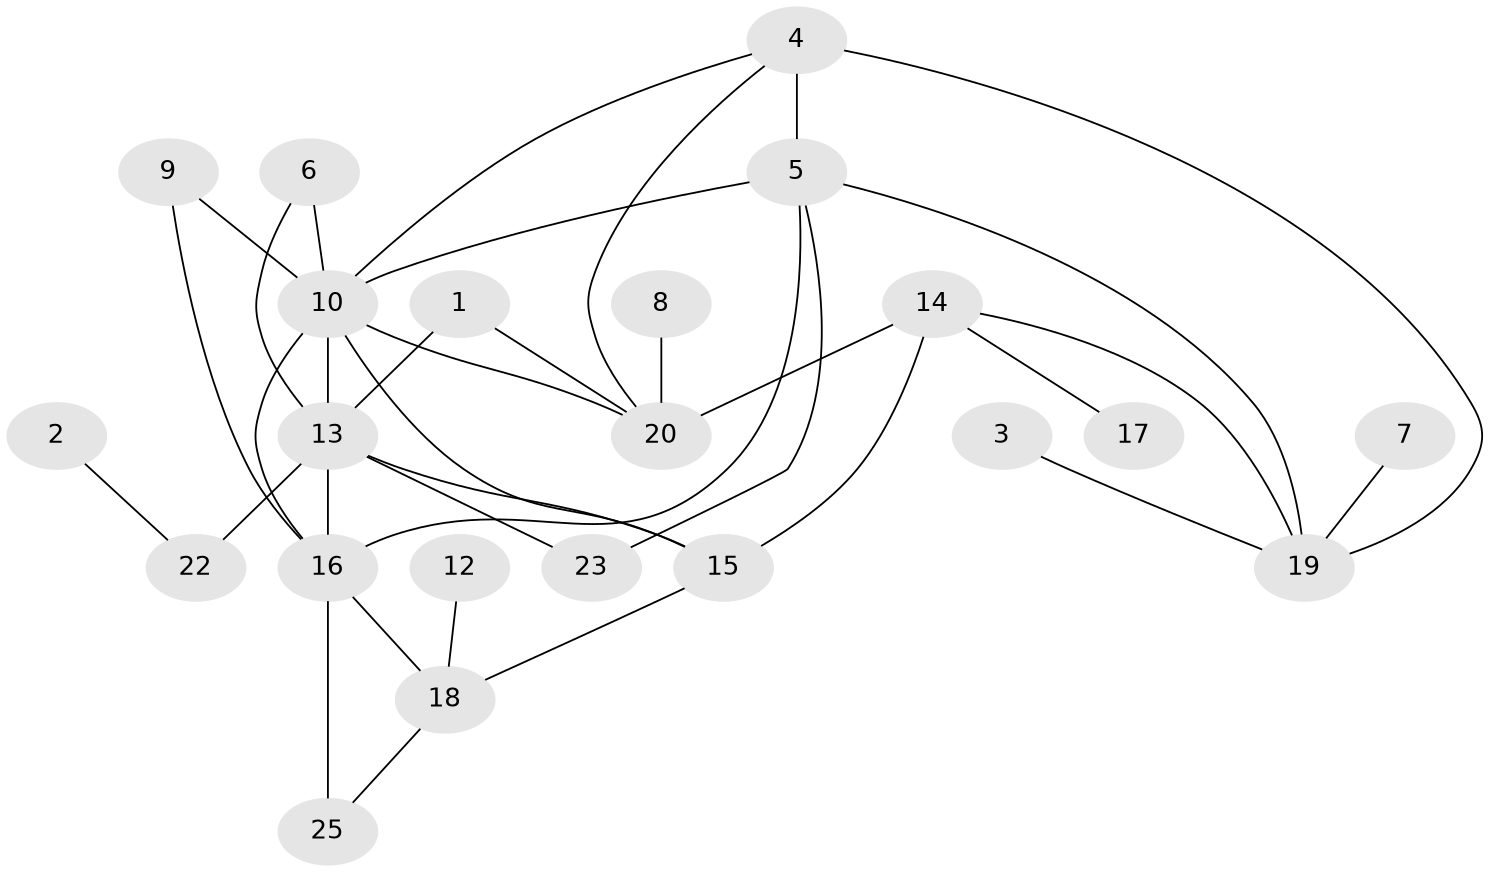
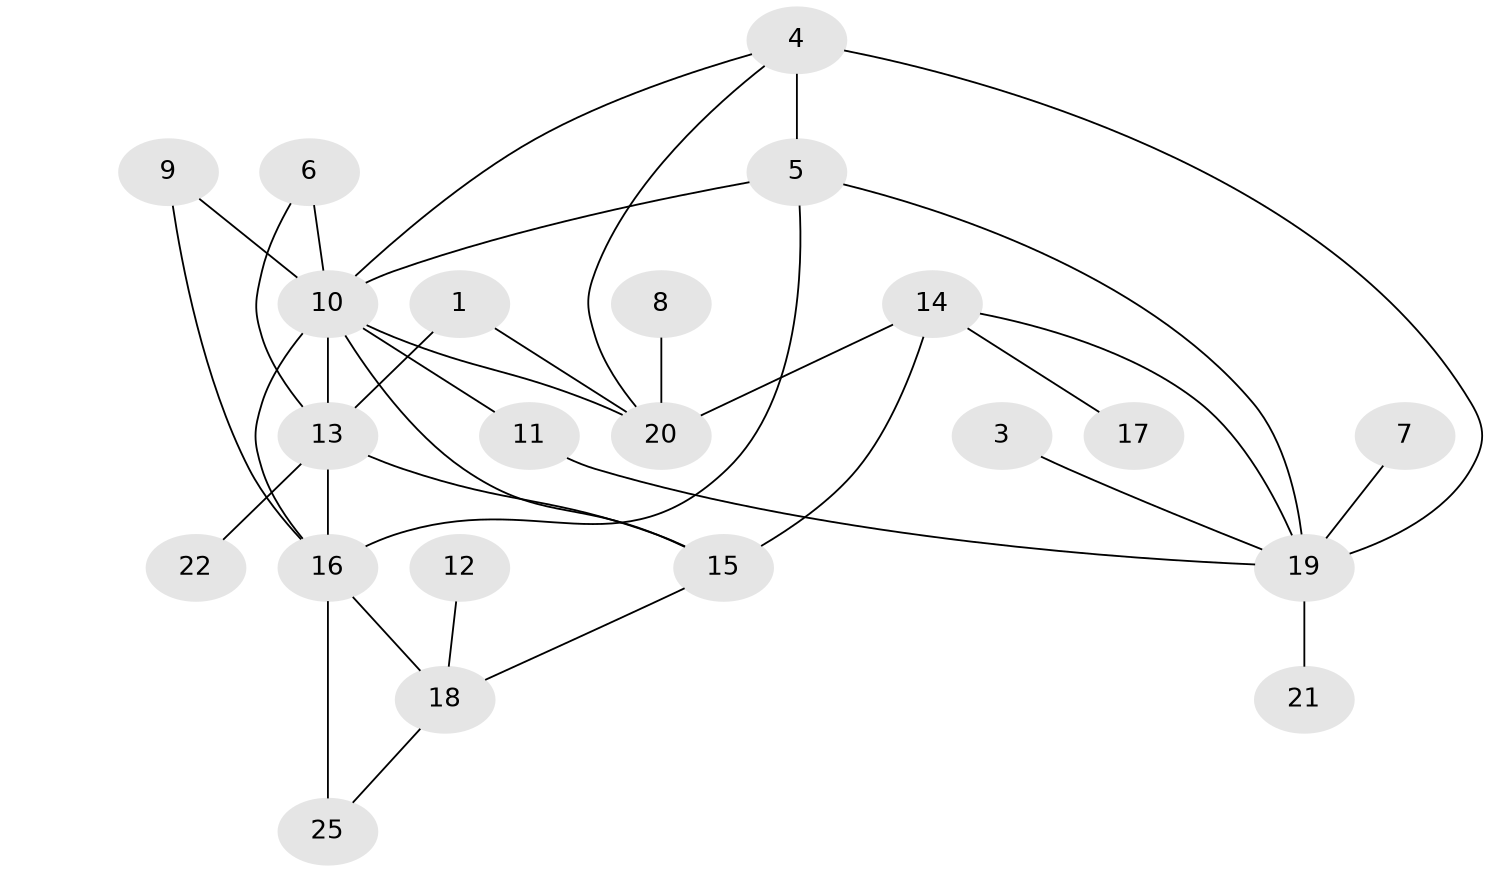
(57, 436) -> none
none -> (529, 436)
(592, 568) -> none
none -> (1304, 700)
